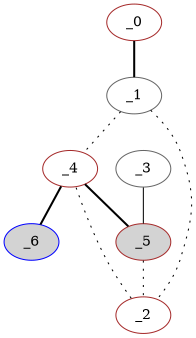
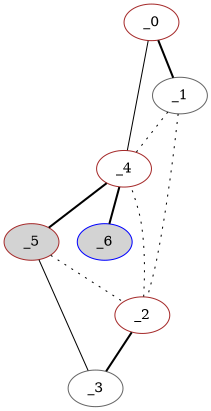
none -> (138, 96)
none -> (119, 352)
